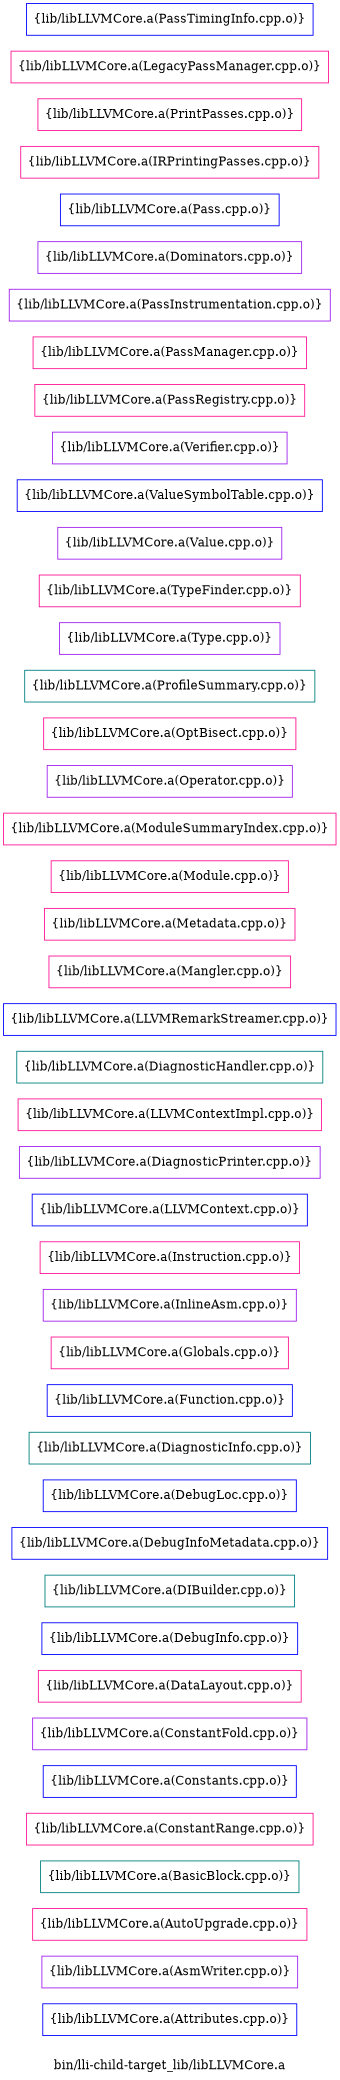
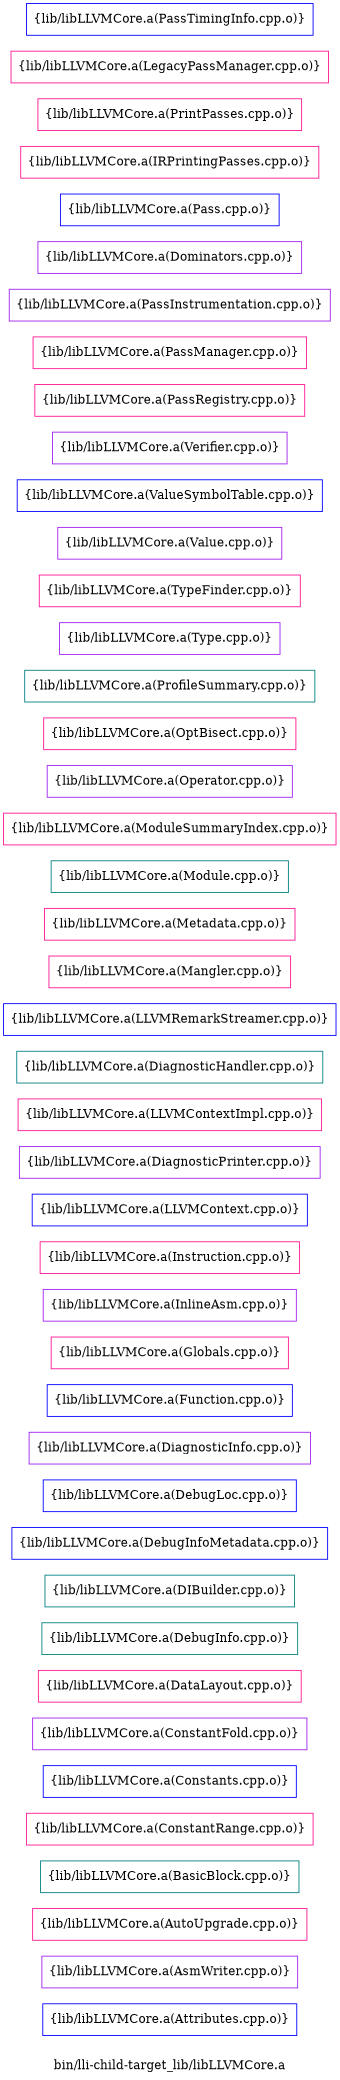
(170, 877) -> (170, 877)
(170, 1448) -> (170, 1448)
(170, 1639) -> (170, 1639)
